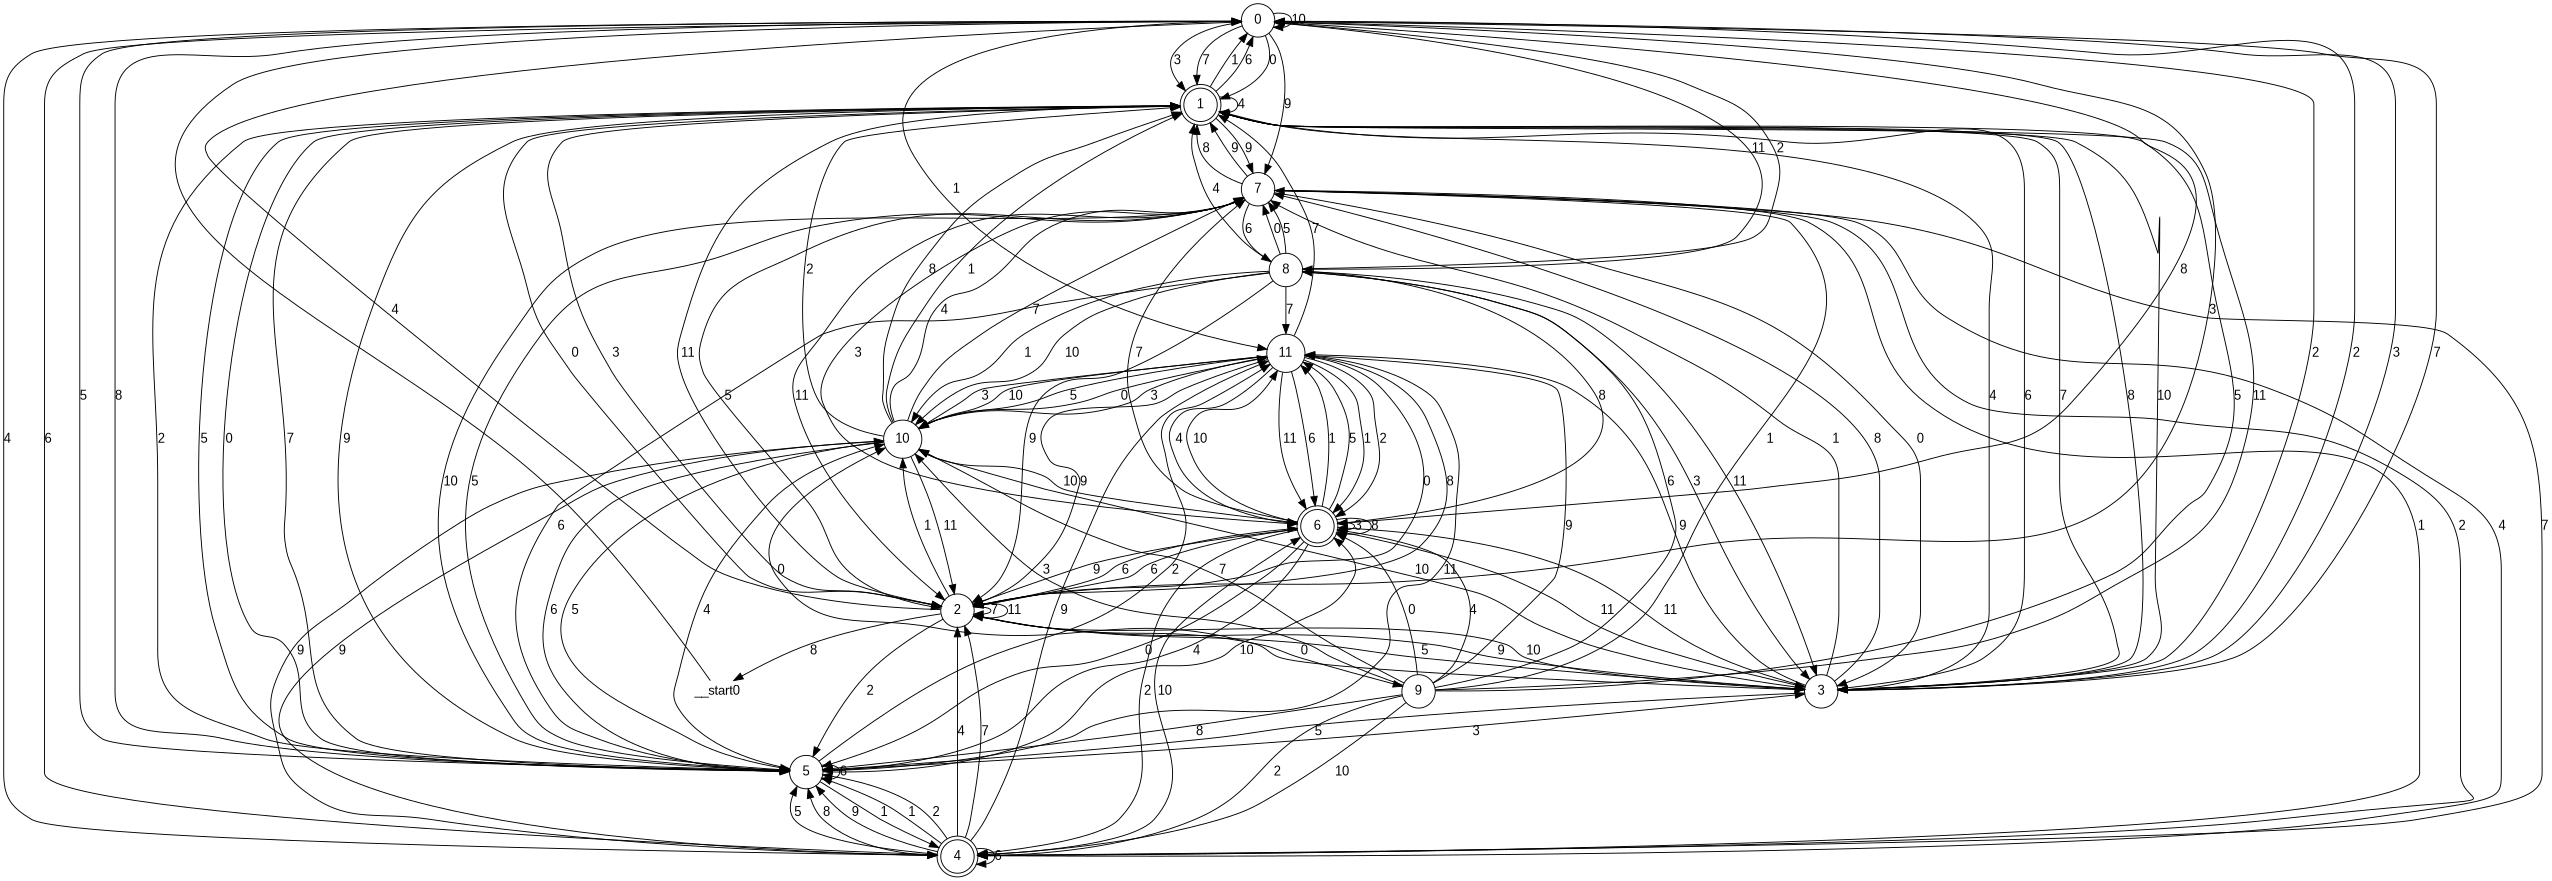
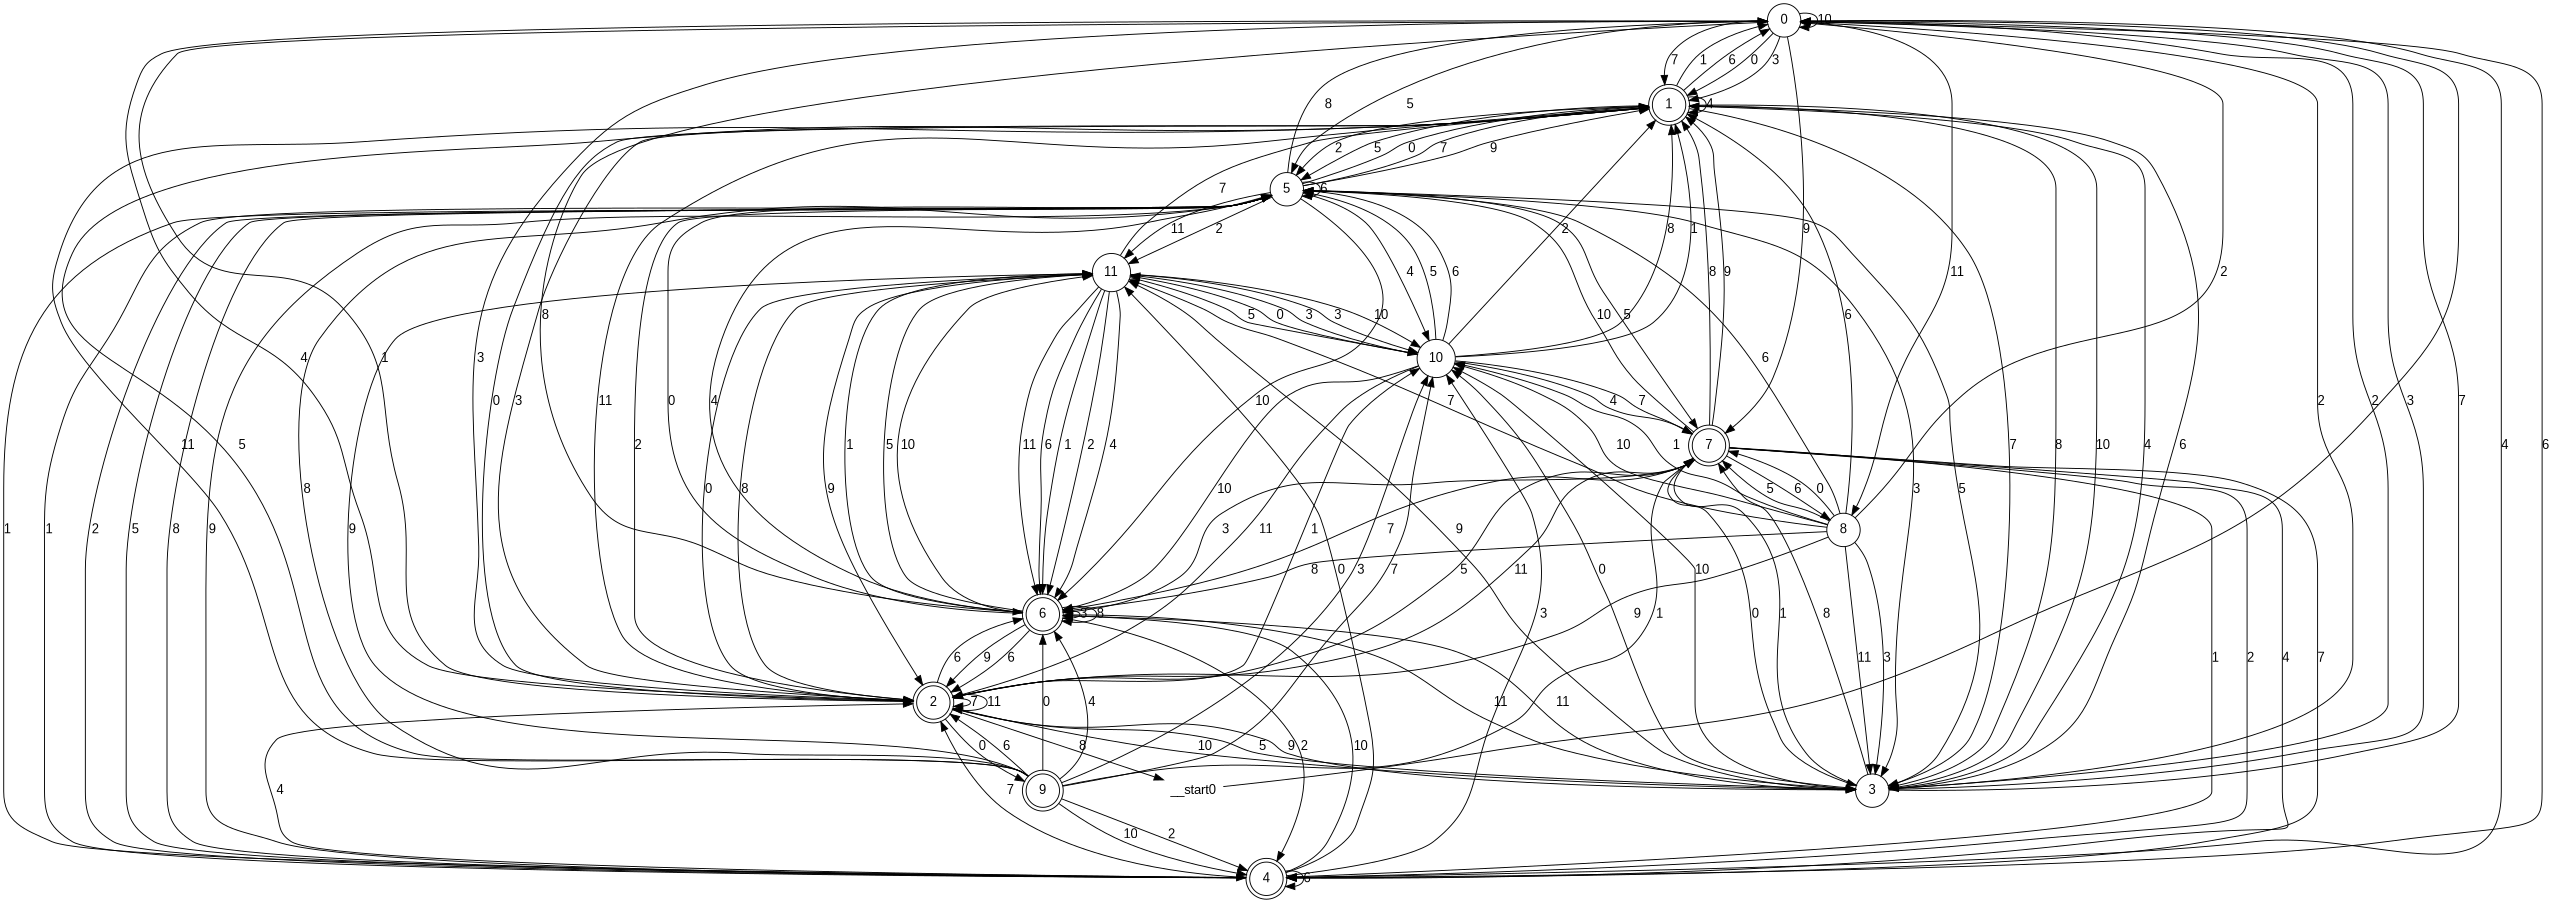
(1236, 139) -> none
(913, 154) -> (157, 79)
(1216, 189) -> (1848, 316)
(1258, 189) -> (1709, 446)
(1651, 437) -> (994, 746)
(957, 611) -> (933, 703)
(1064, 611) -> (1342, 570)
(342, 651) -> (1544, 614)
(1419, 691) -> (1043, 791)
(271, 715) -> none
